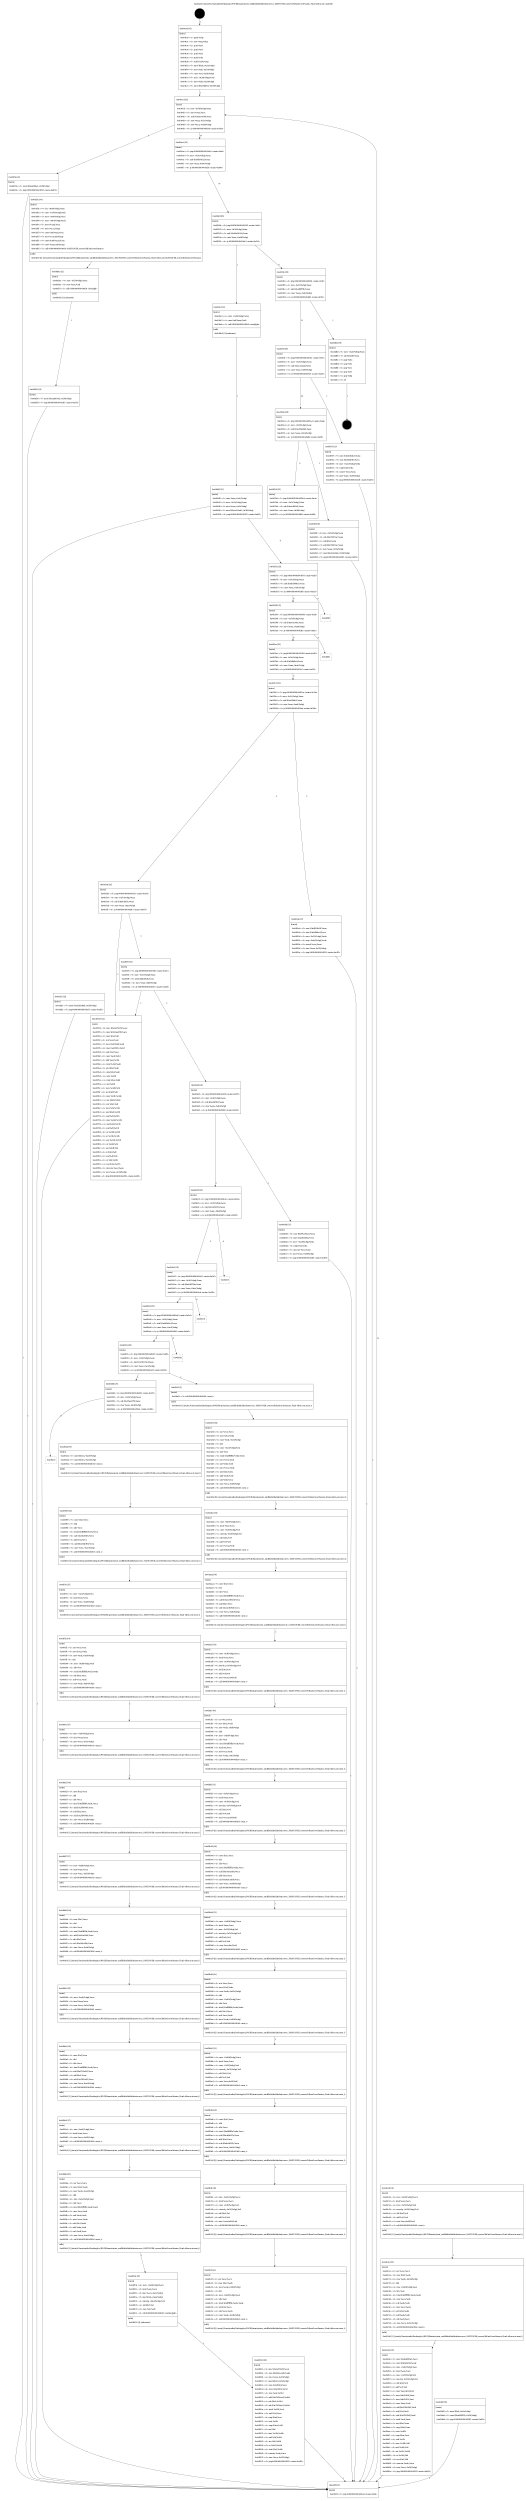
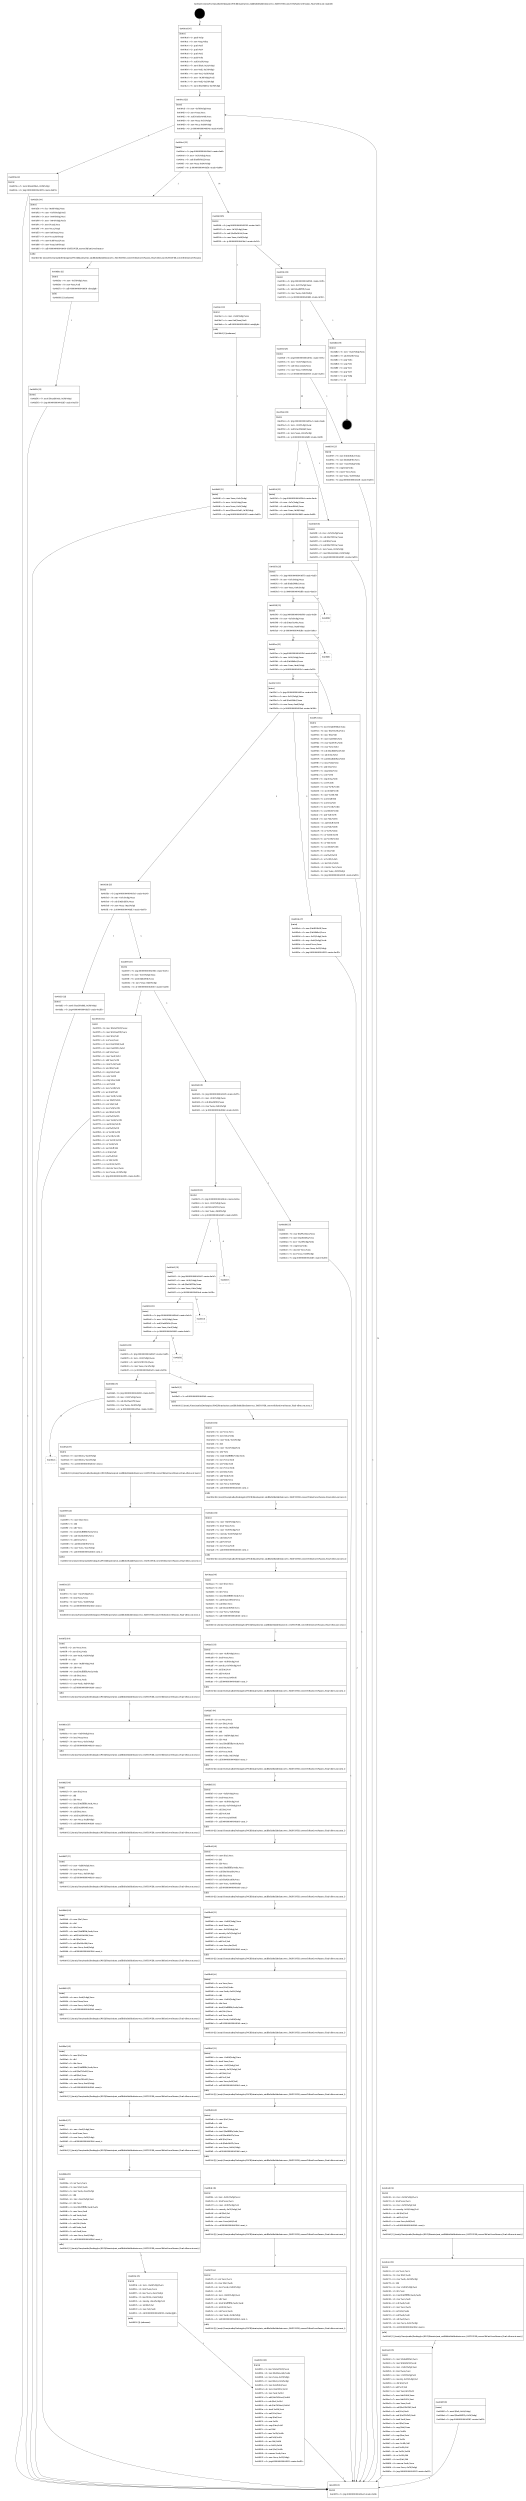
none -> (168, 183)
(264, 540) -> (293, 540)
none -> (334, 797)
(117, 964) -> (97, 952)
